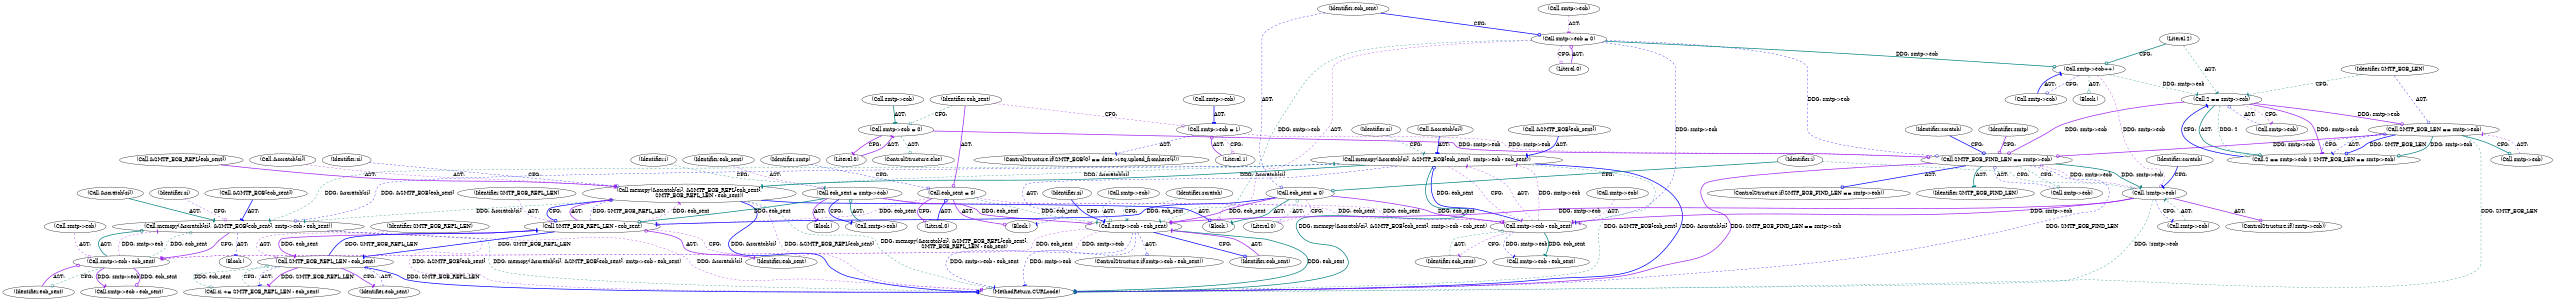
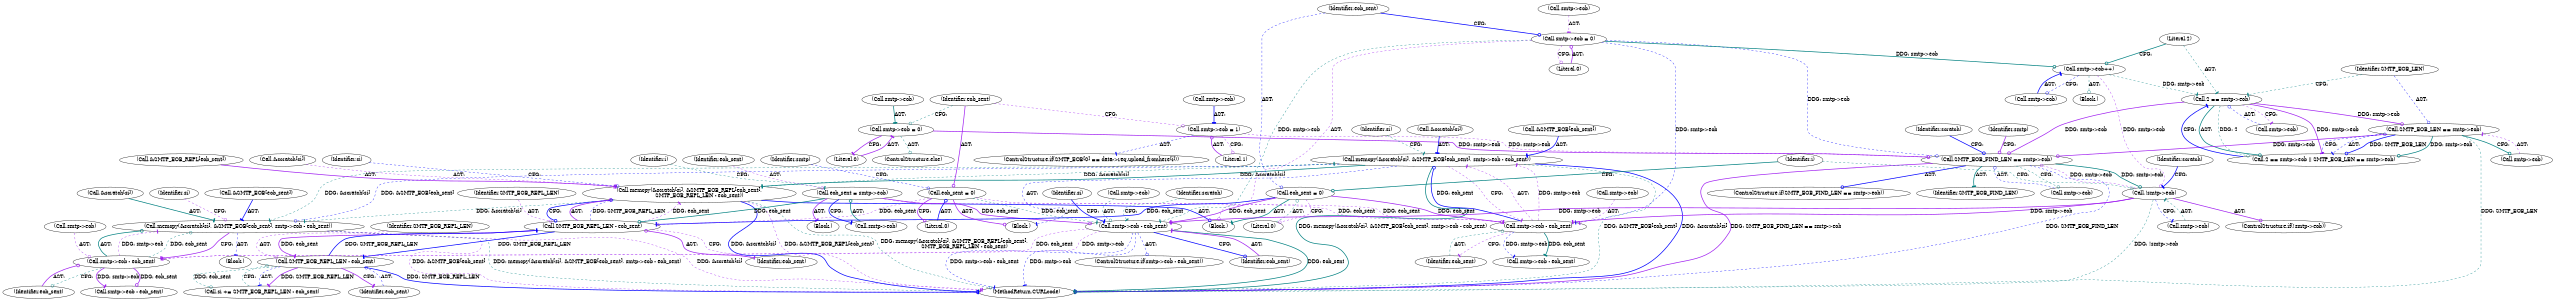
(2100, 169) -> (2099, 169)
